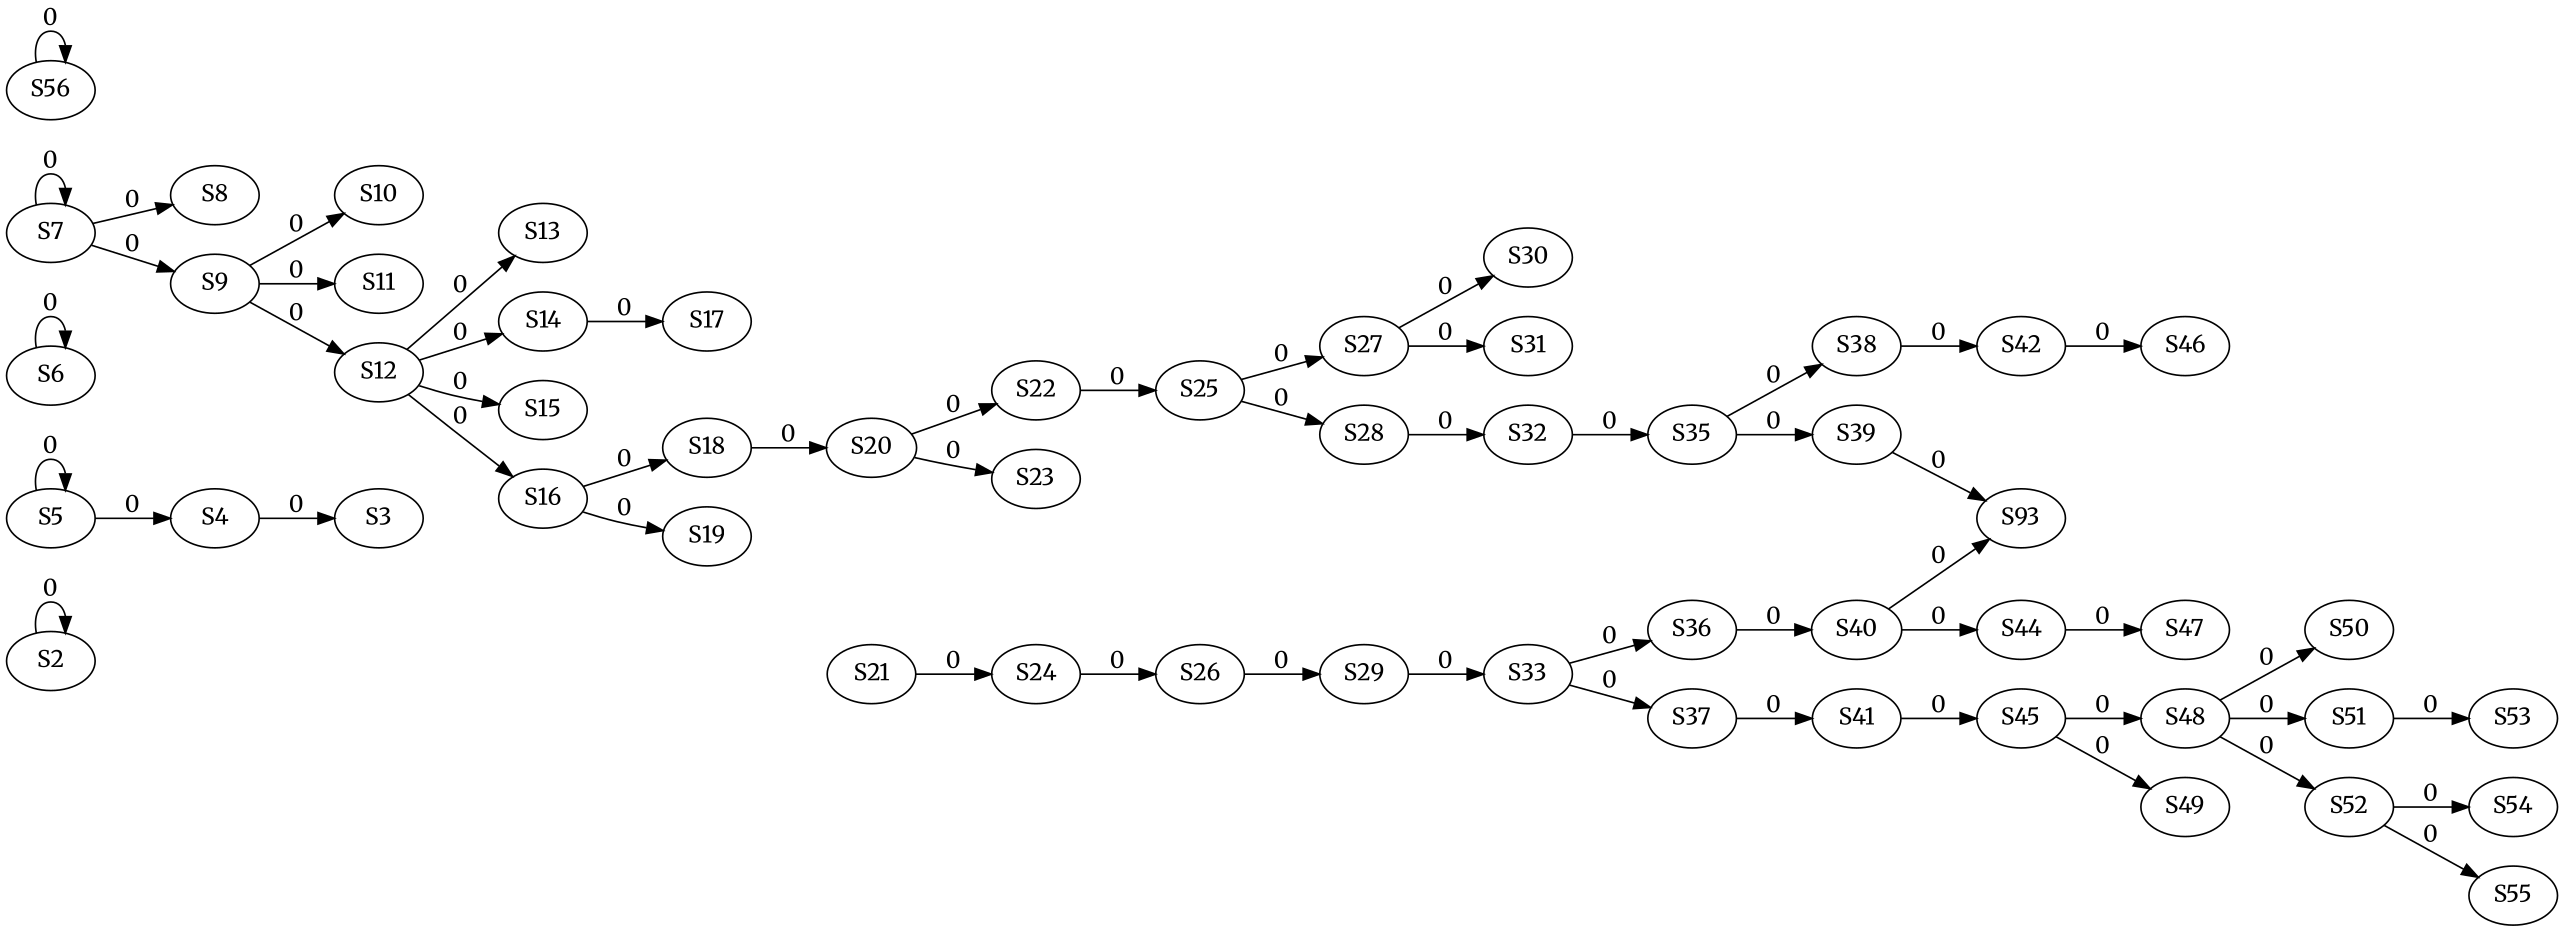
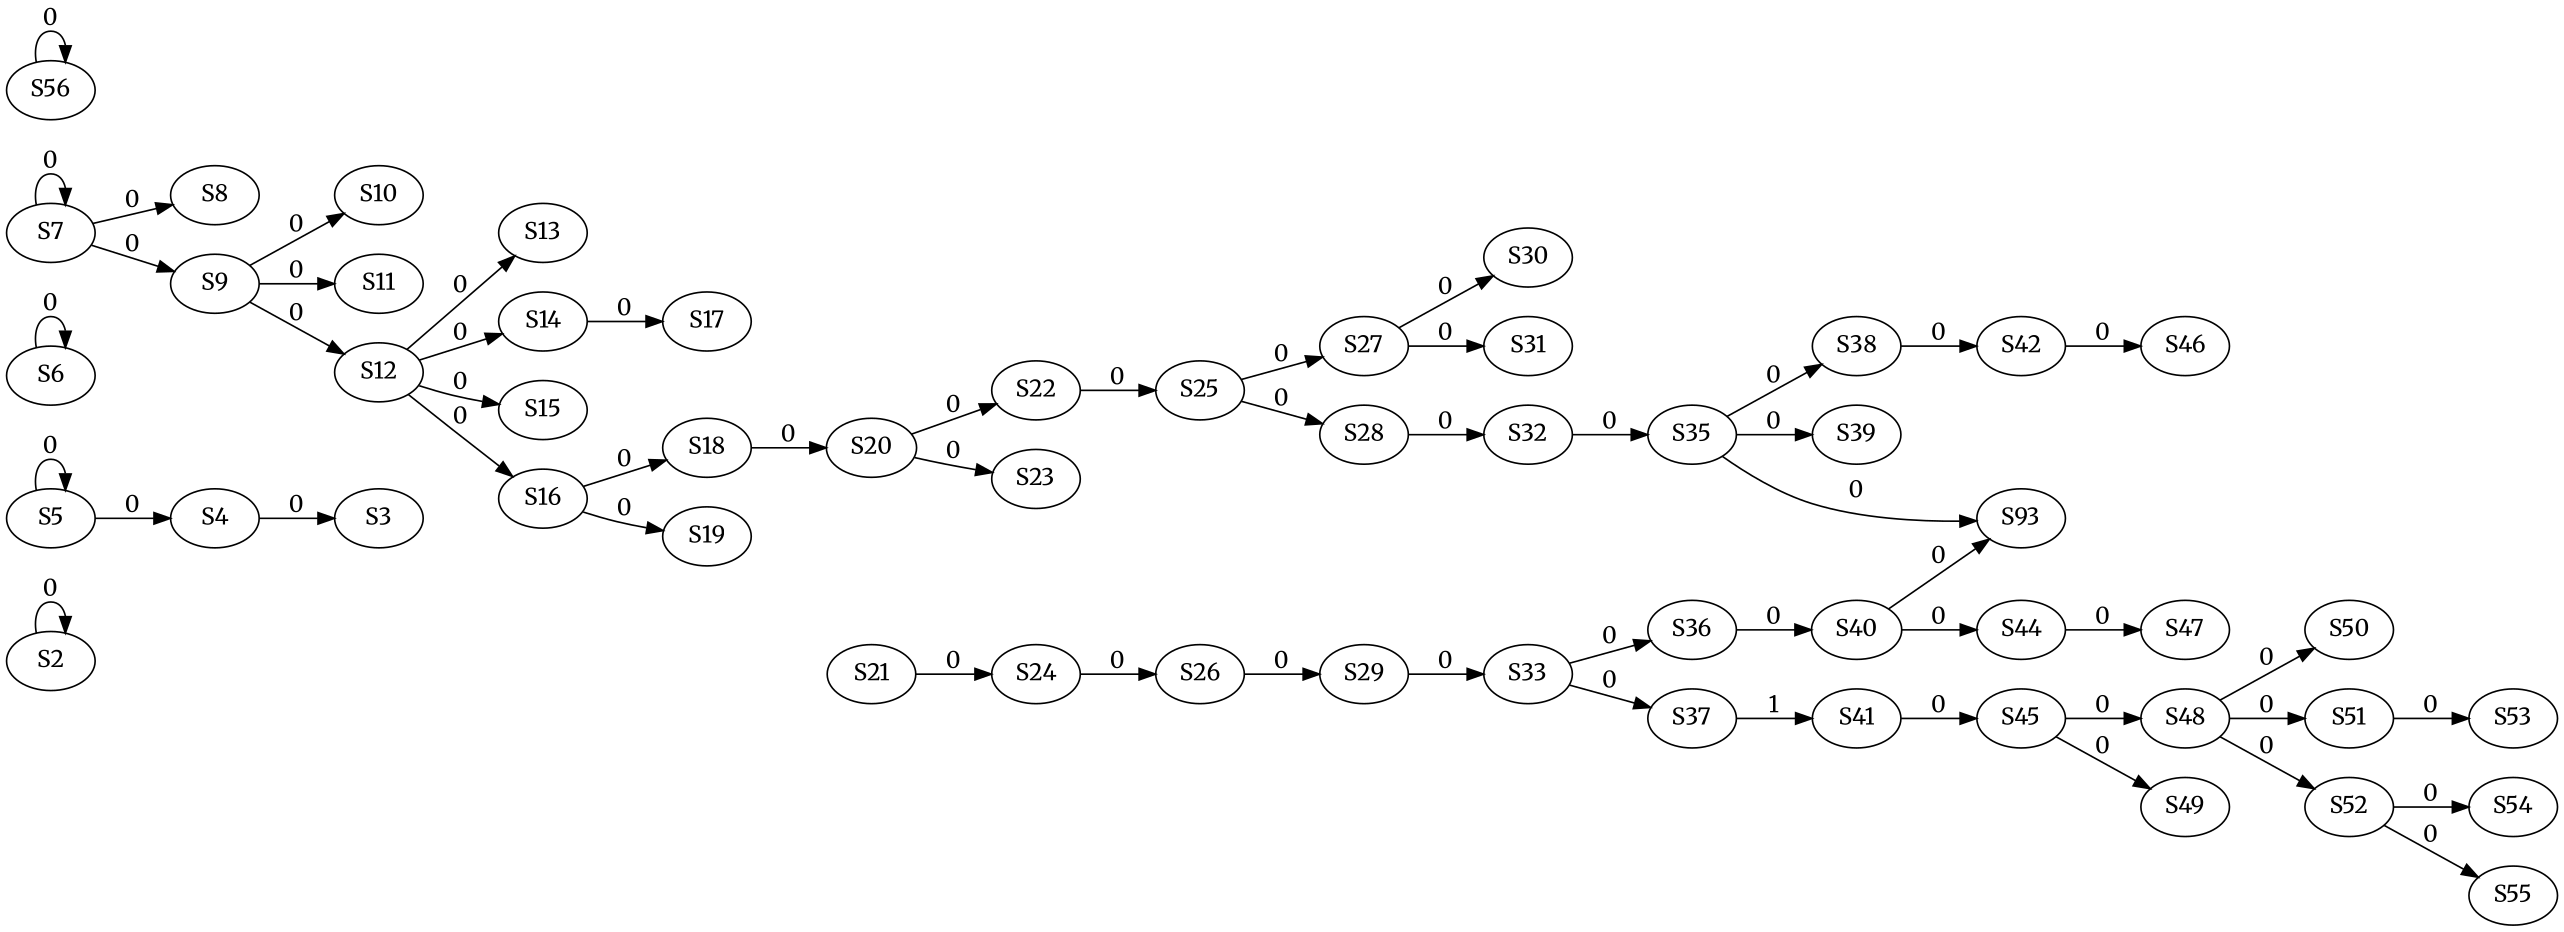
(1931, 473) -> (1835, 510)
(1774, 706) -> (1774, 706)
